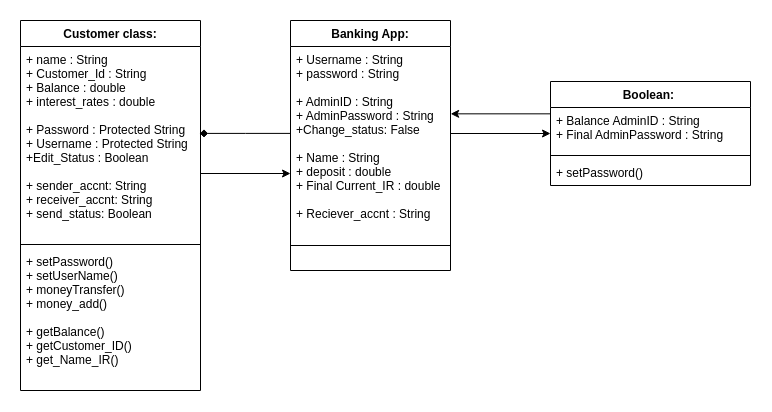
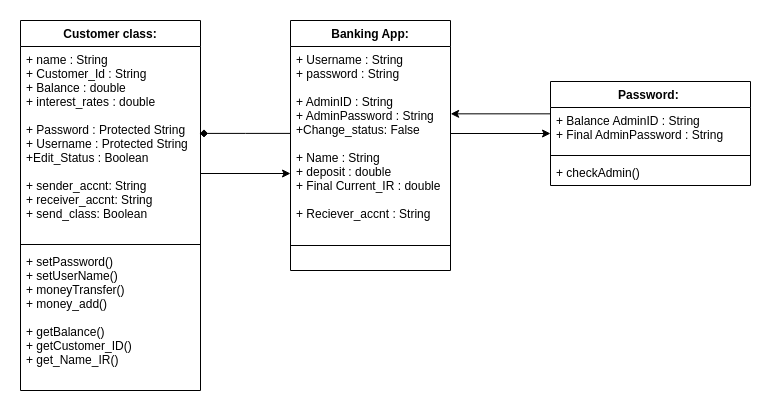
(69, 60) -> (69, 60)
(650, 95) -> (650, 95)
(605, 173) -> (600, 173)
